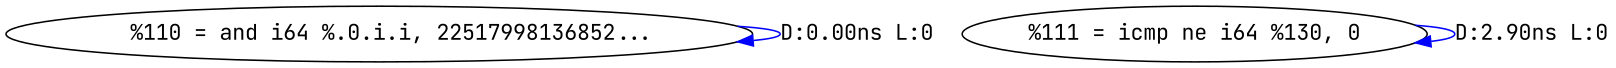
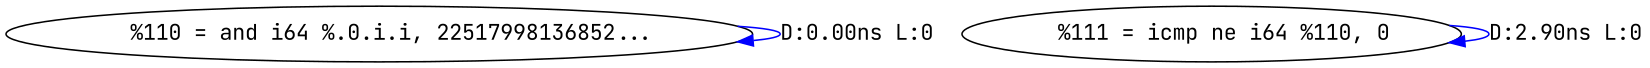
(1195, 34) -> (1212, 34)
